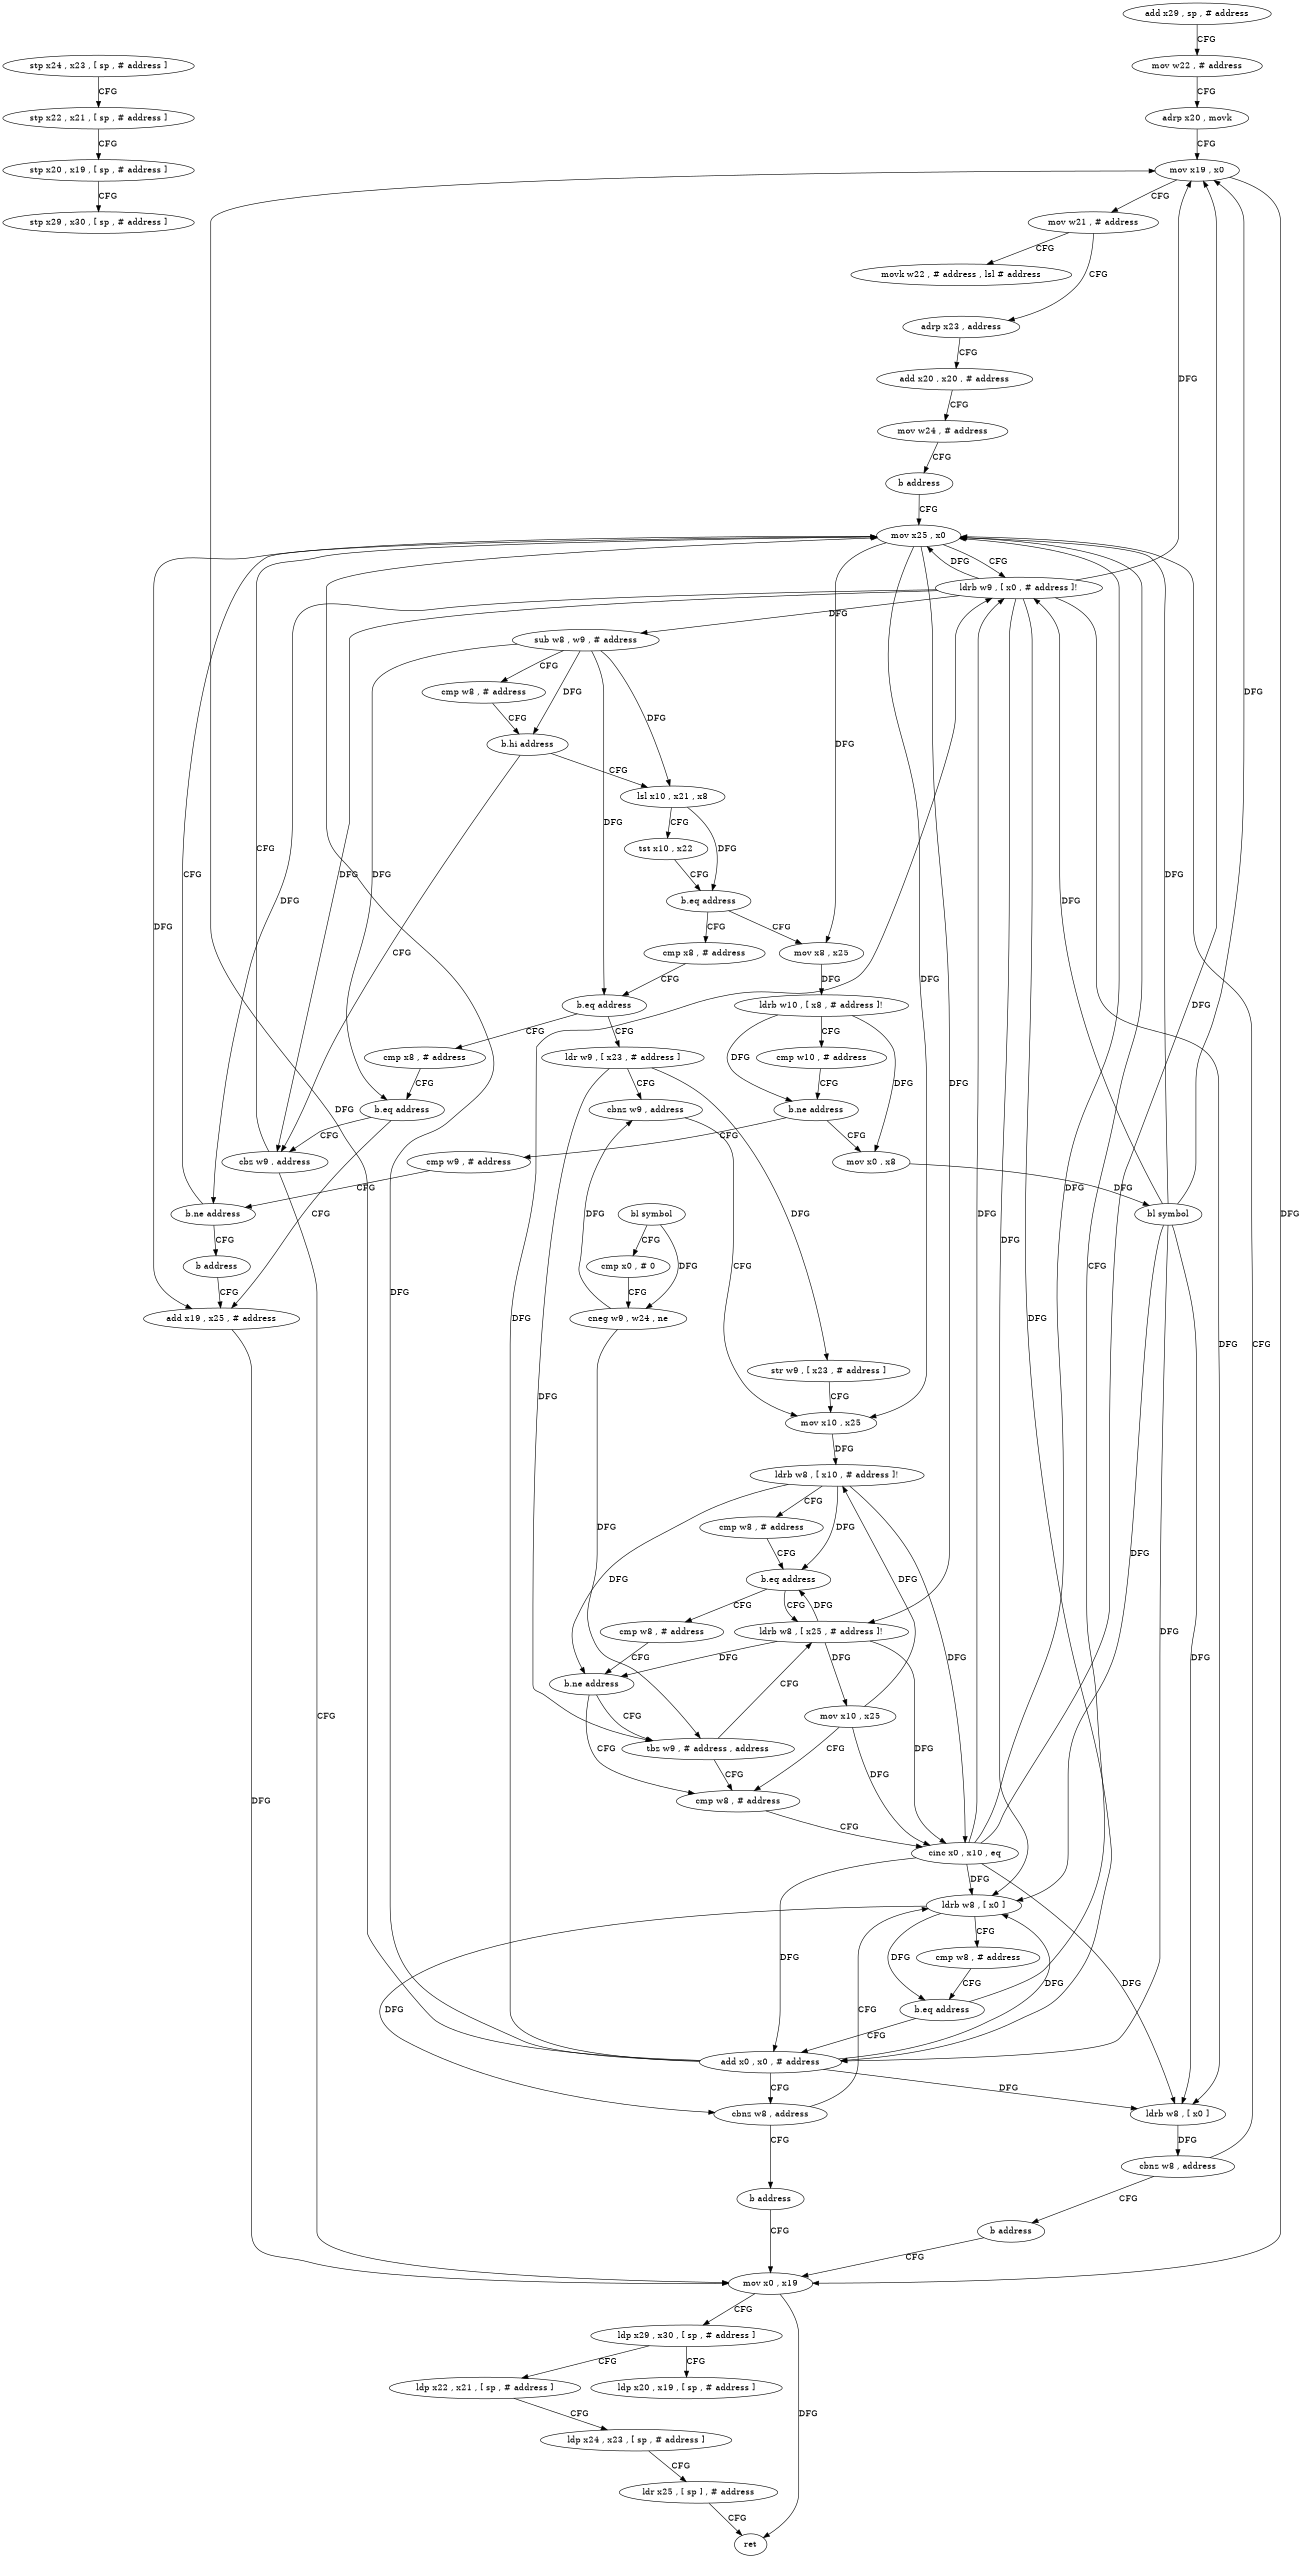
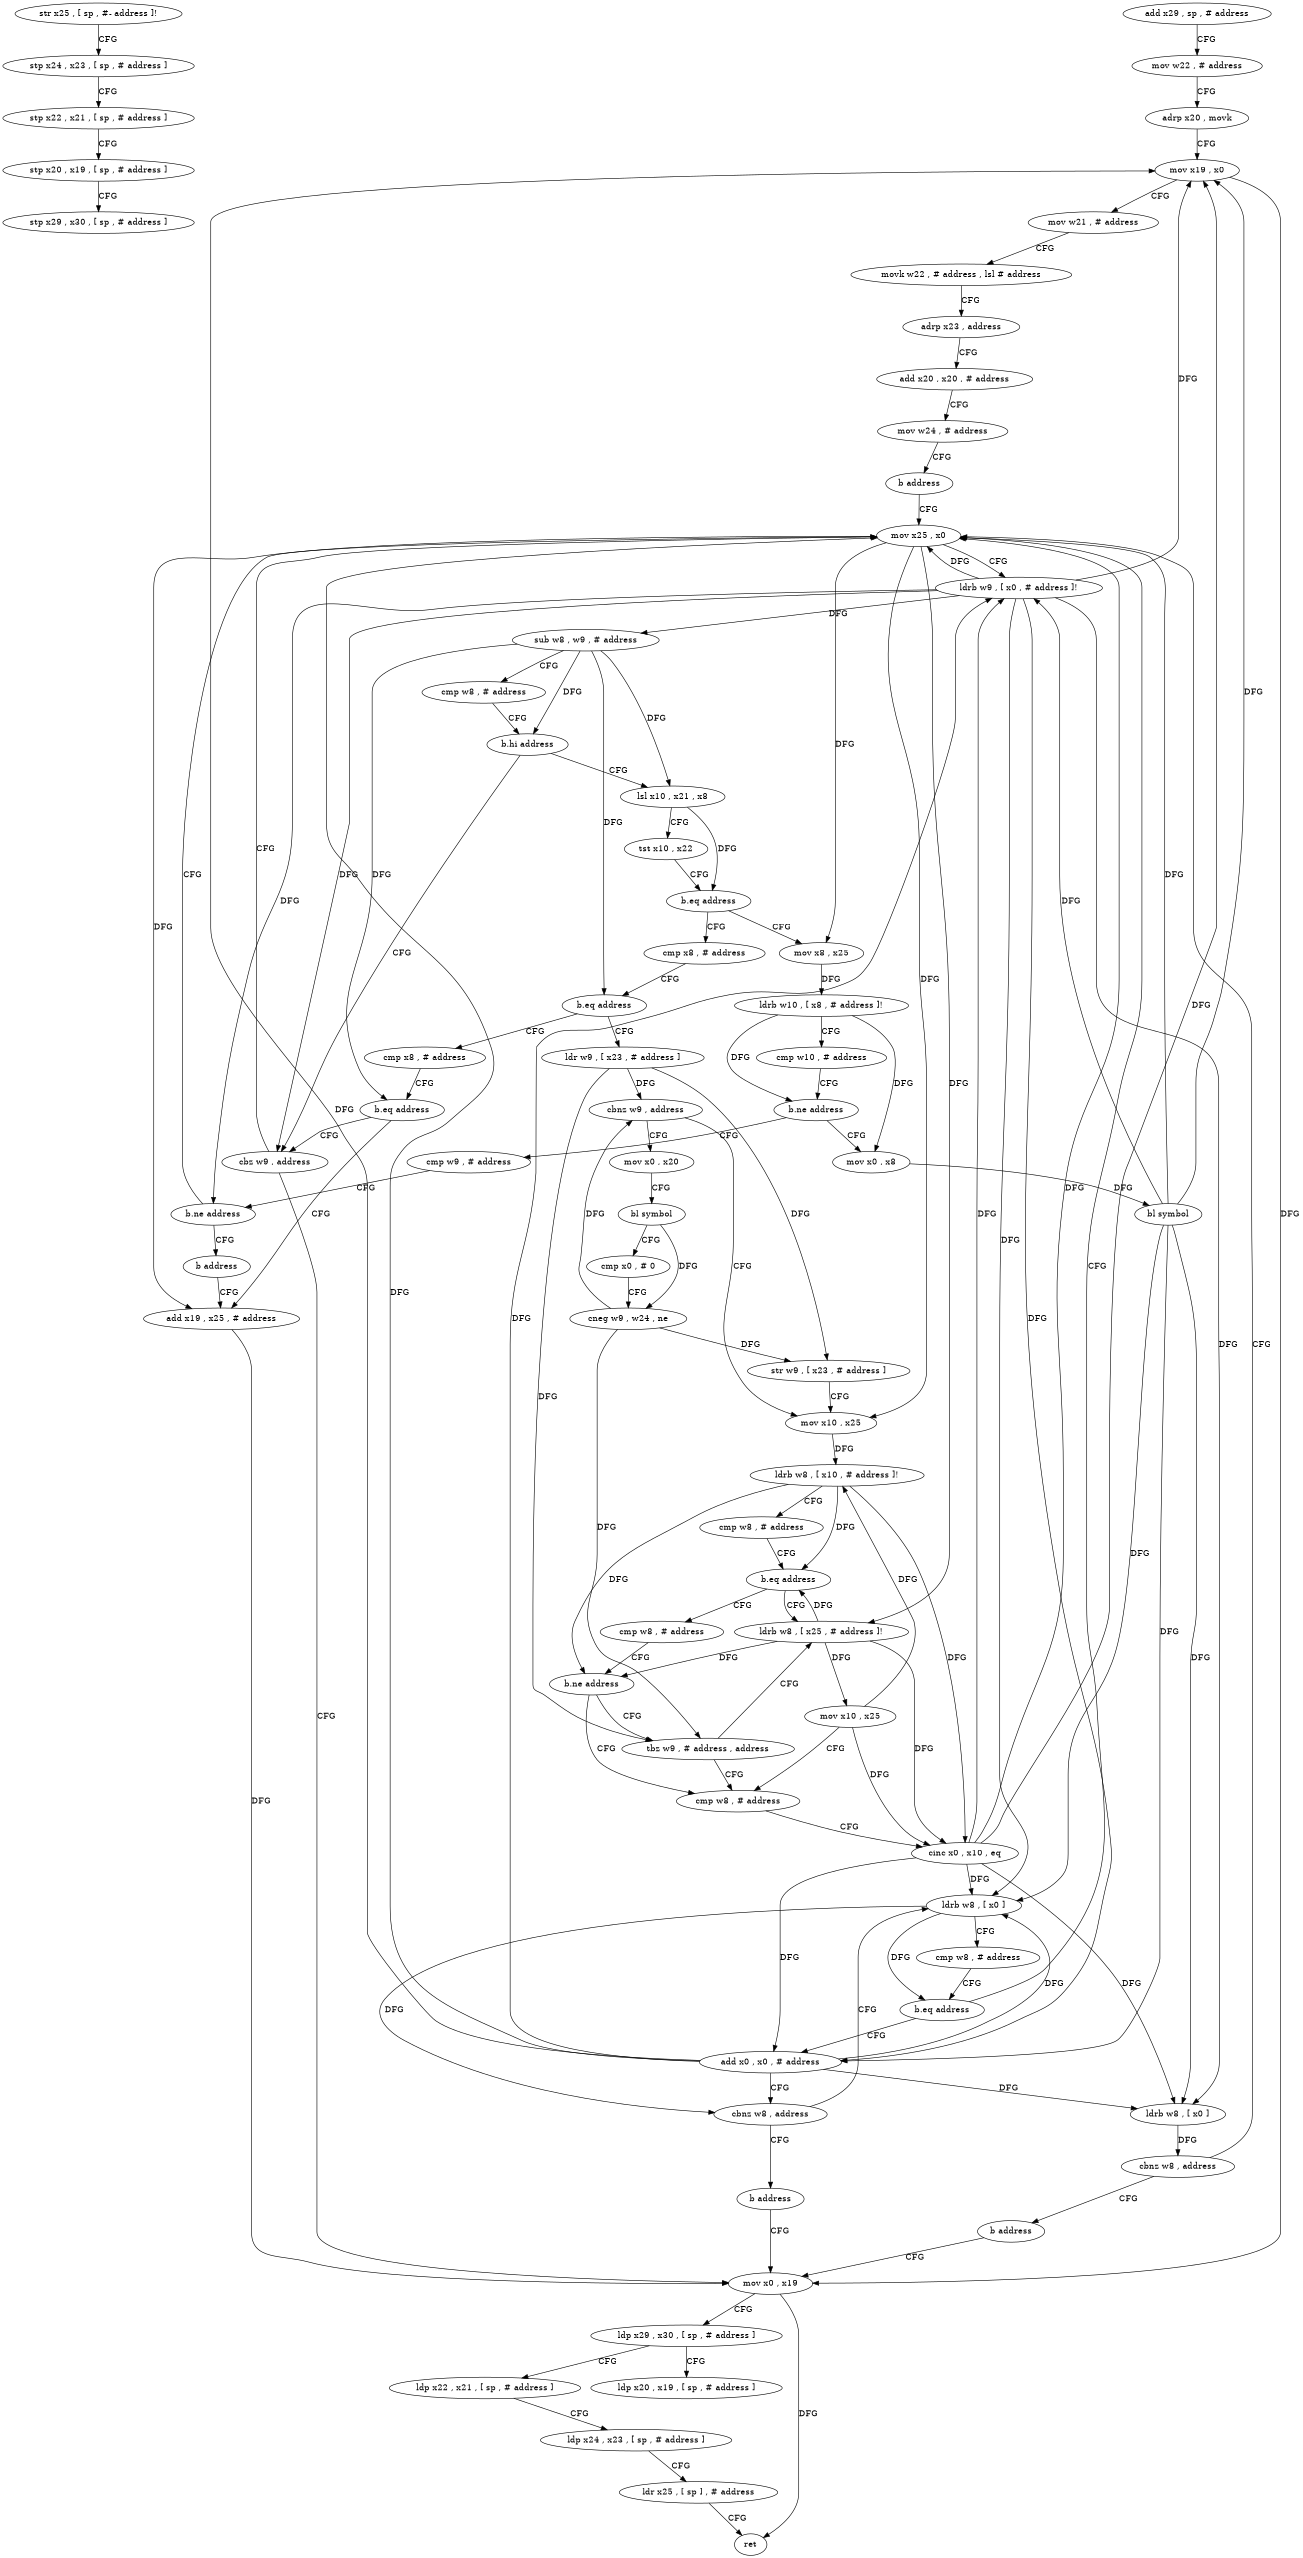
none -> (99, 14)
(1071, 291) -> (961, 298)
(646, 1084) -> (646, 1084)
none -> (652, 1162)
none -> (719, 1344)
